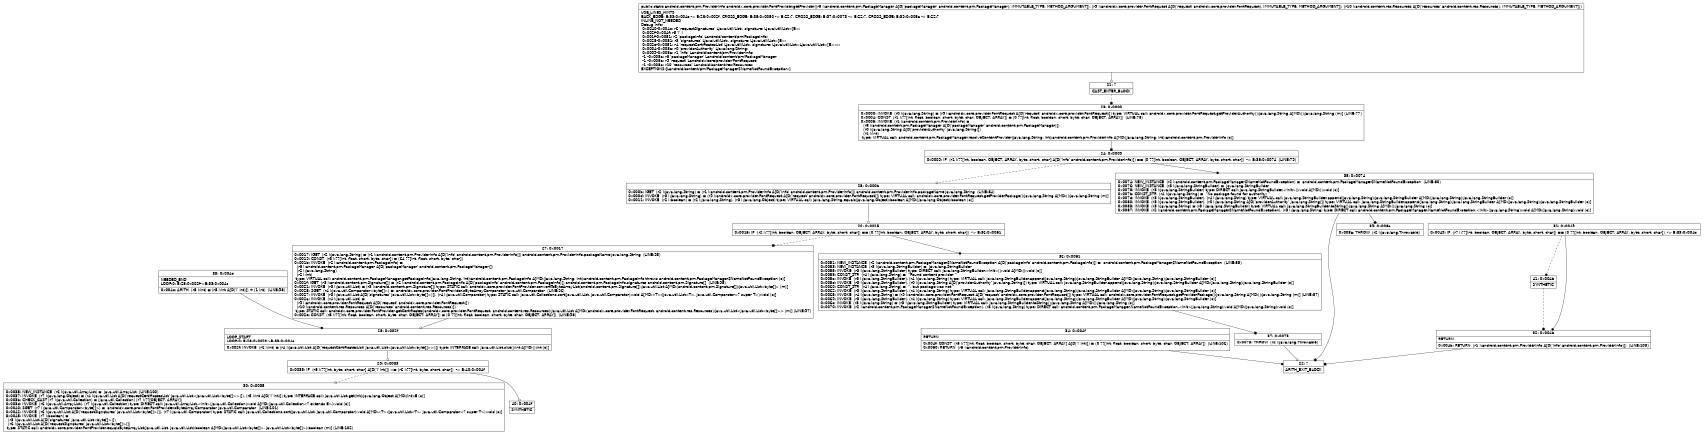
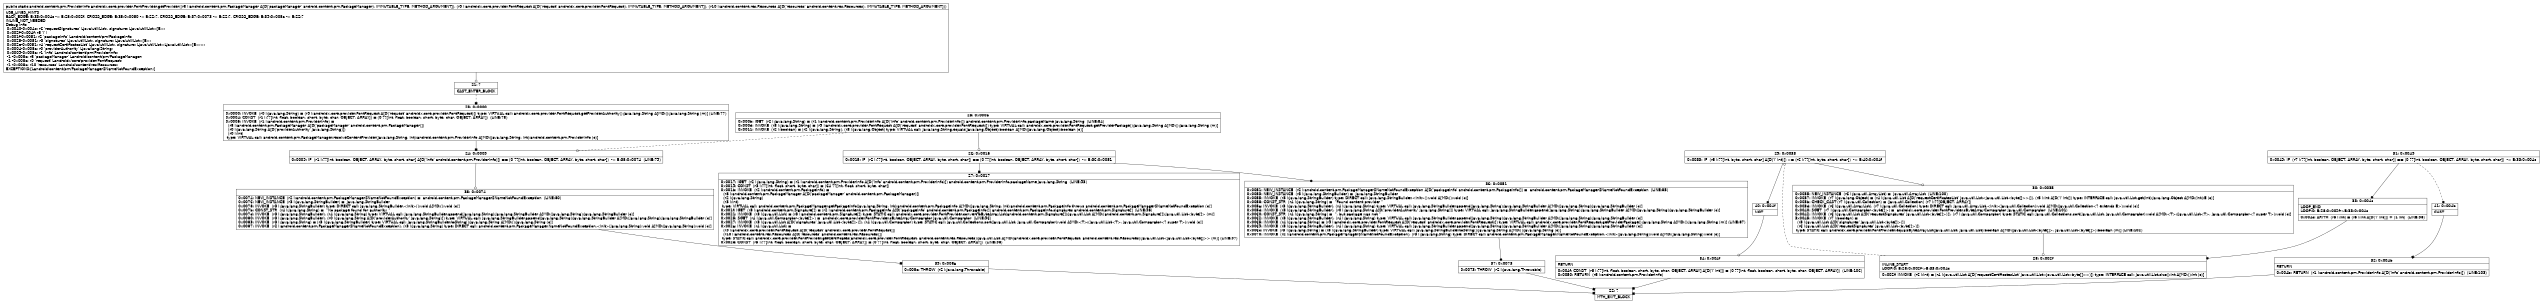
(870, 134) -> (235, 134)
(1184, 168) -> (476, 175)
(1005, 173) -> (713, 142)
none -> (1756, 238)
(804, 240) -> (979, 167)
(303, 275) -> (730, 202)
(174, 280) -> (2311, 207)
(1566, 283) -> (2386, 180)
(1543, 285) -> (2439, 212)
(1332, 288) -> (1290, 281)
(1543, 308) -> (2434, 240)
(1213, 321) -> (1500, 248)
(435, 323) -> (2043, 243)
(239, 337) -> (1895, 265)
(1290, 352) -> (1559, 281)
(388, 355) -> (1797, 247)
(1225, 357) -> (1653, 283)
(1304, 370) -> (1614, 297)
(352, 378) -> (1868, 174)
(499, 379) -> (1776, 182)
(522, 410) -> (1759, 212)
